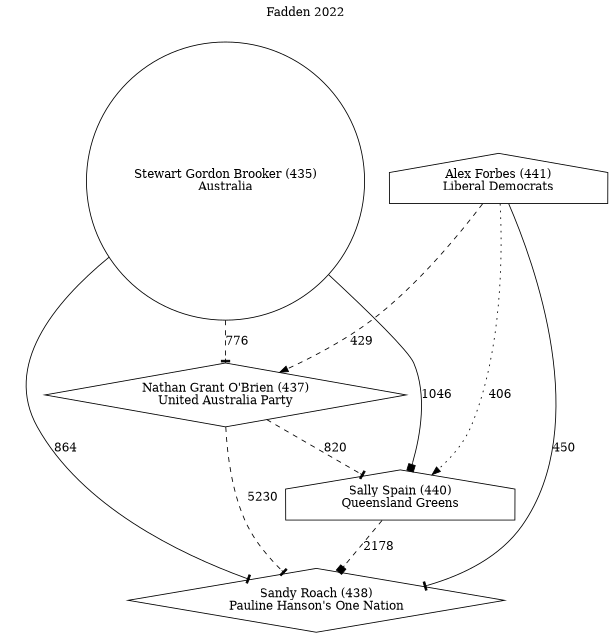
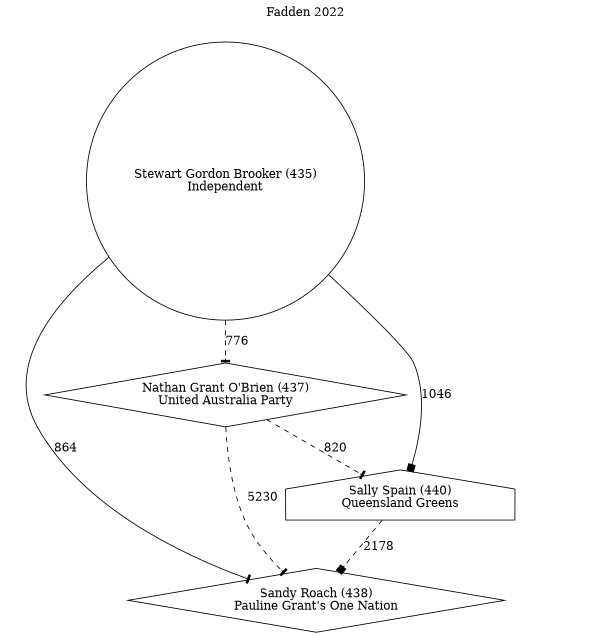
(226, 181) -> (226, 181)
(499, 181) -> none
(316, 600) -> (316, 600)
